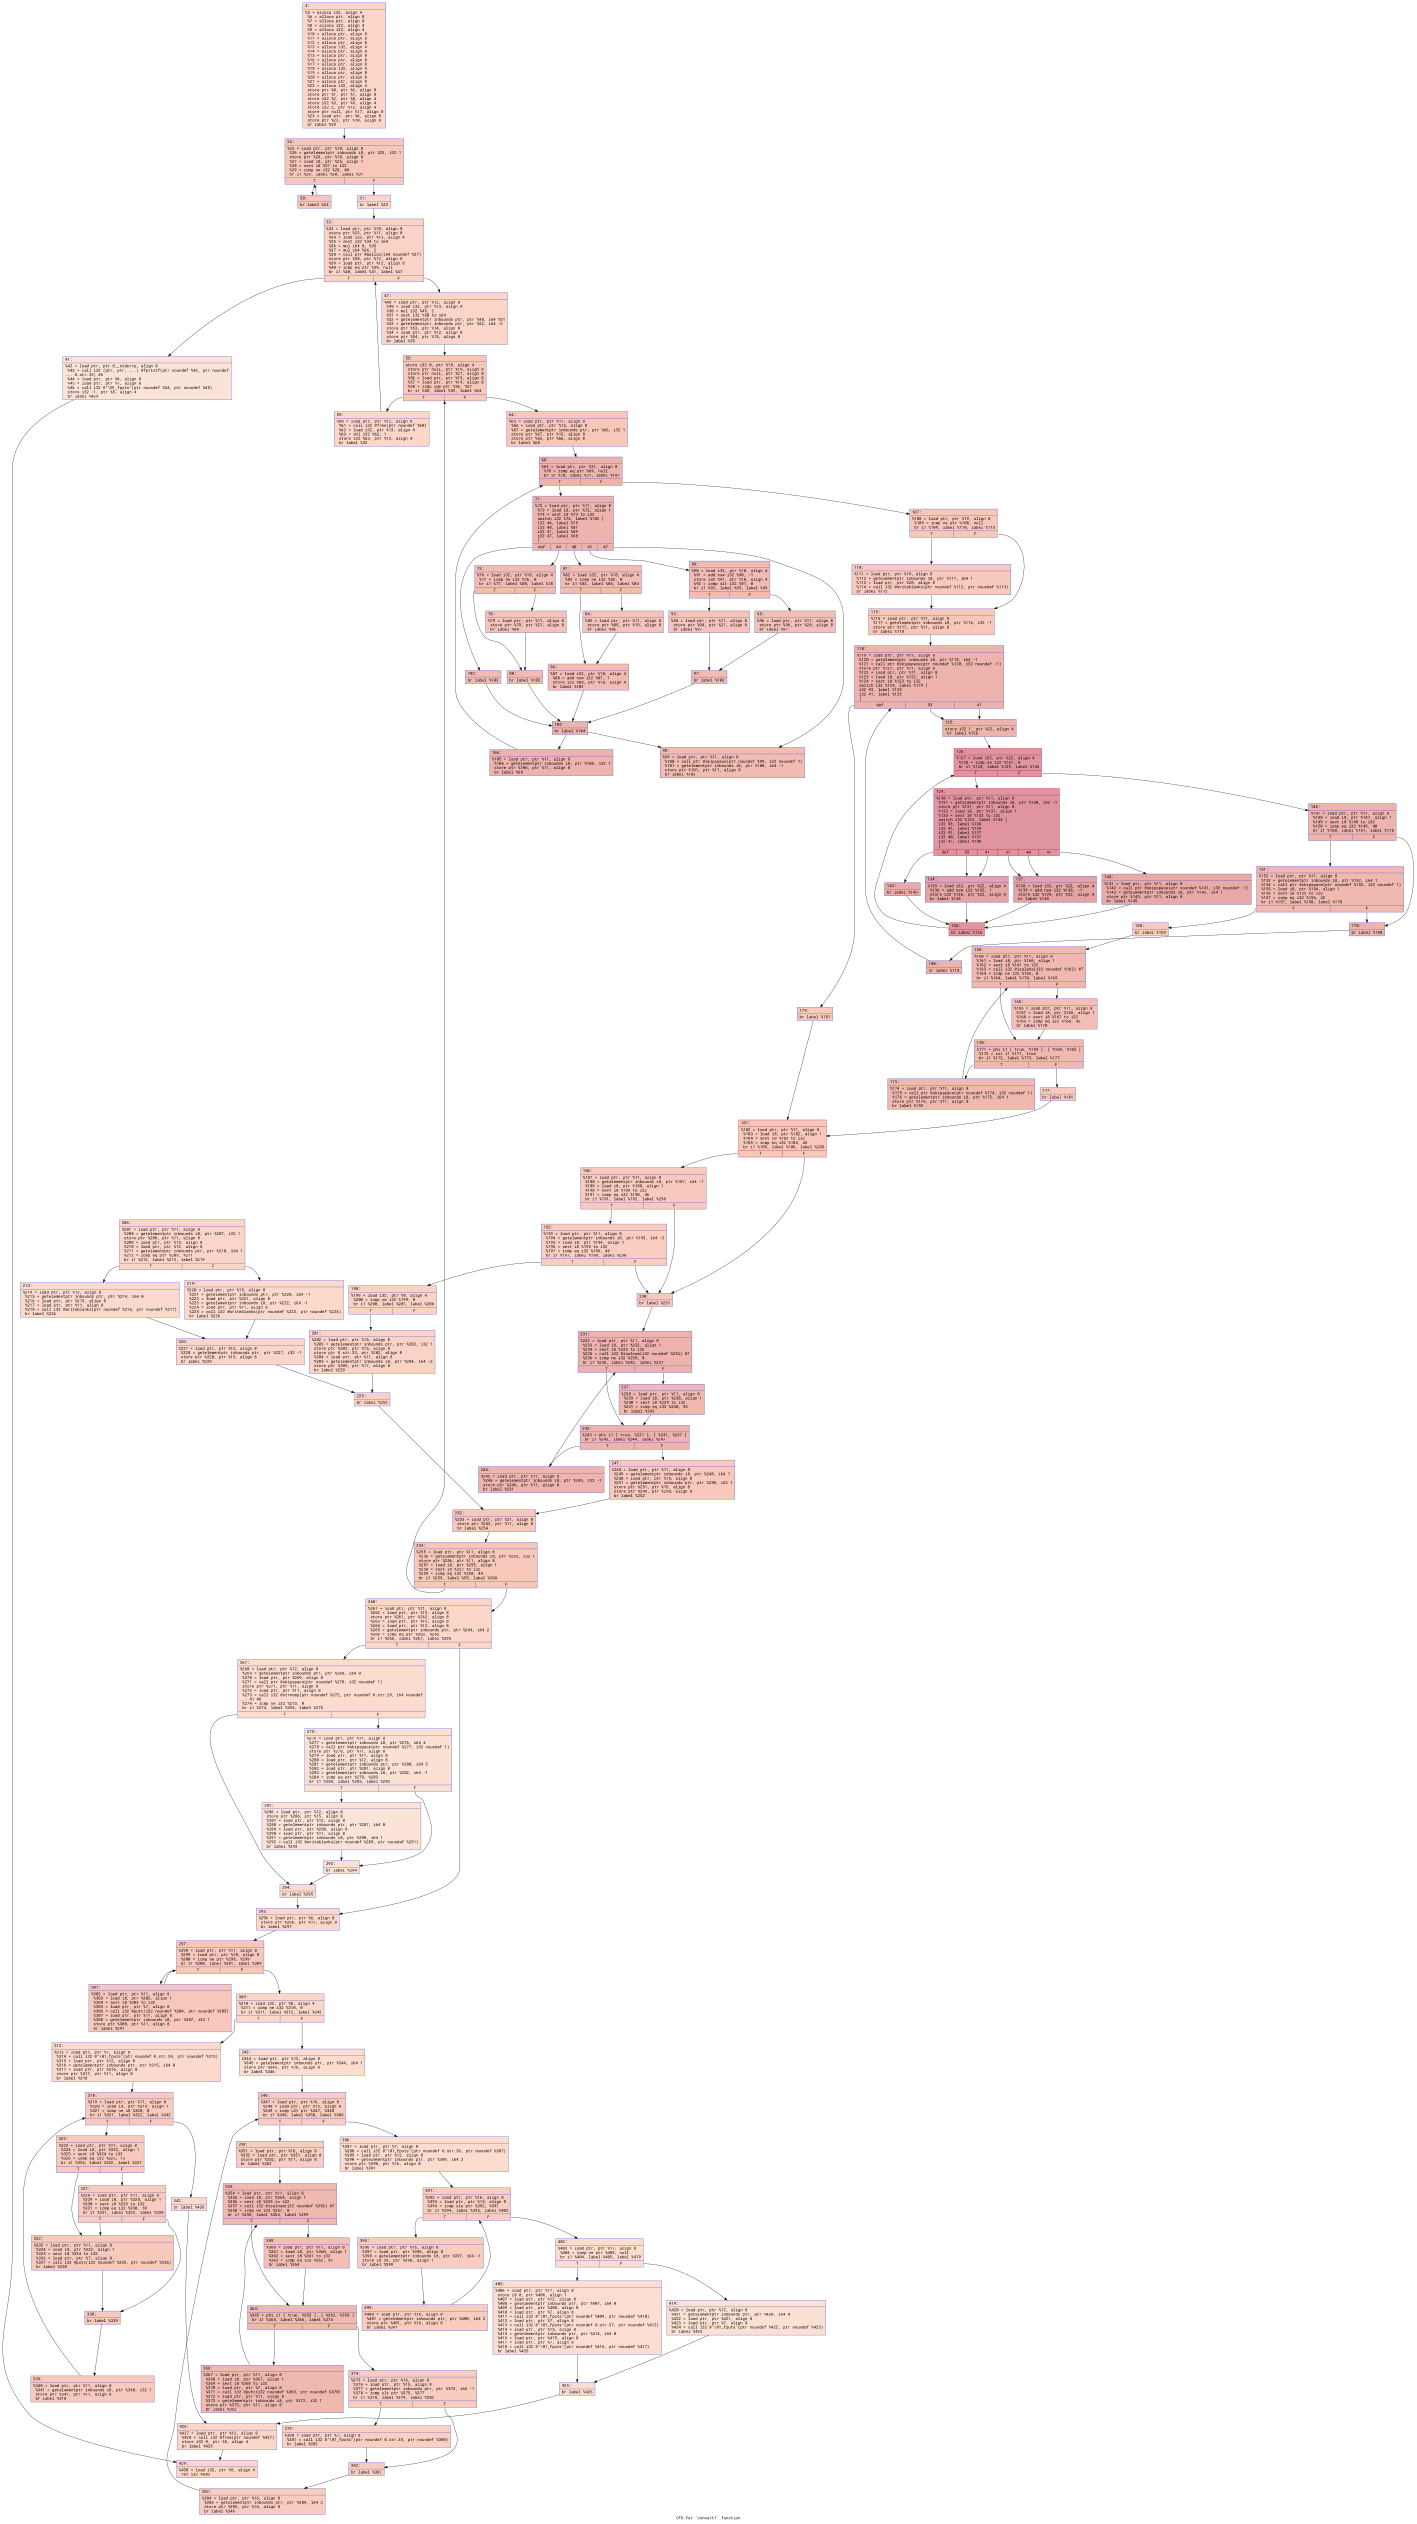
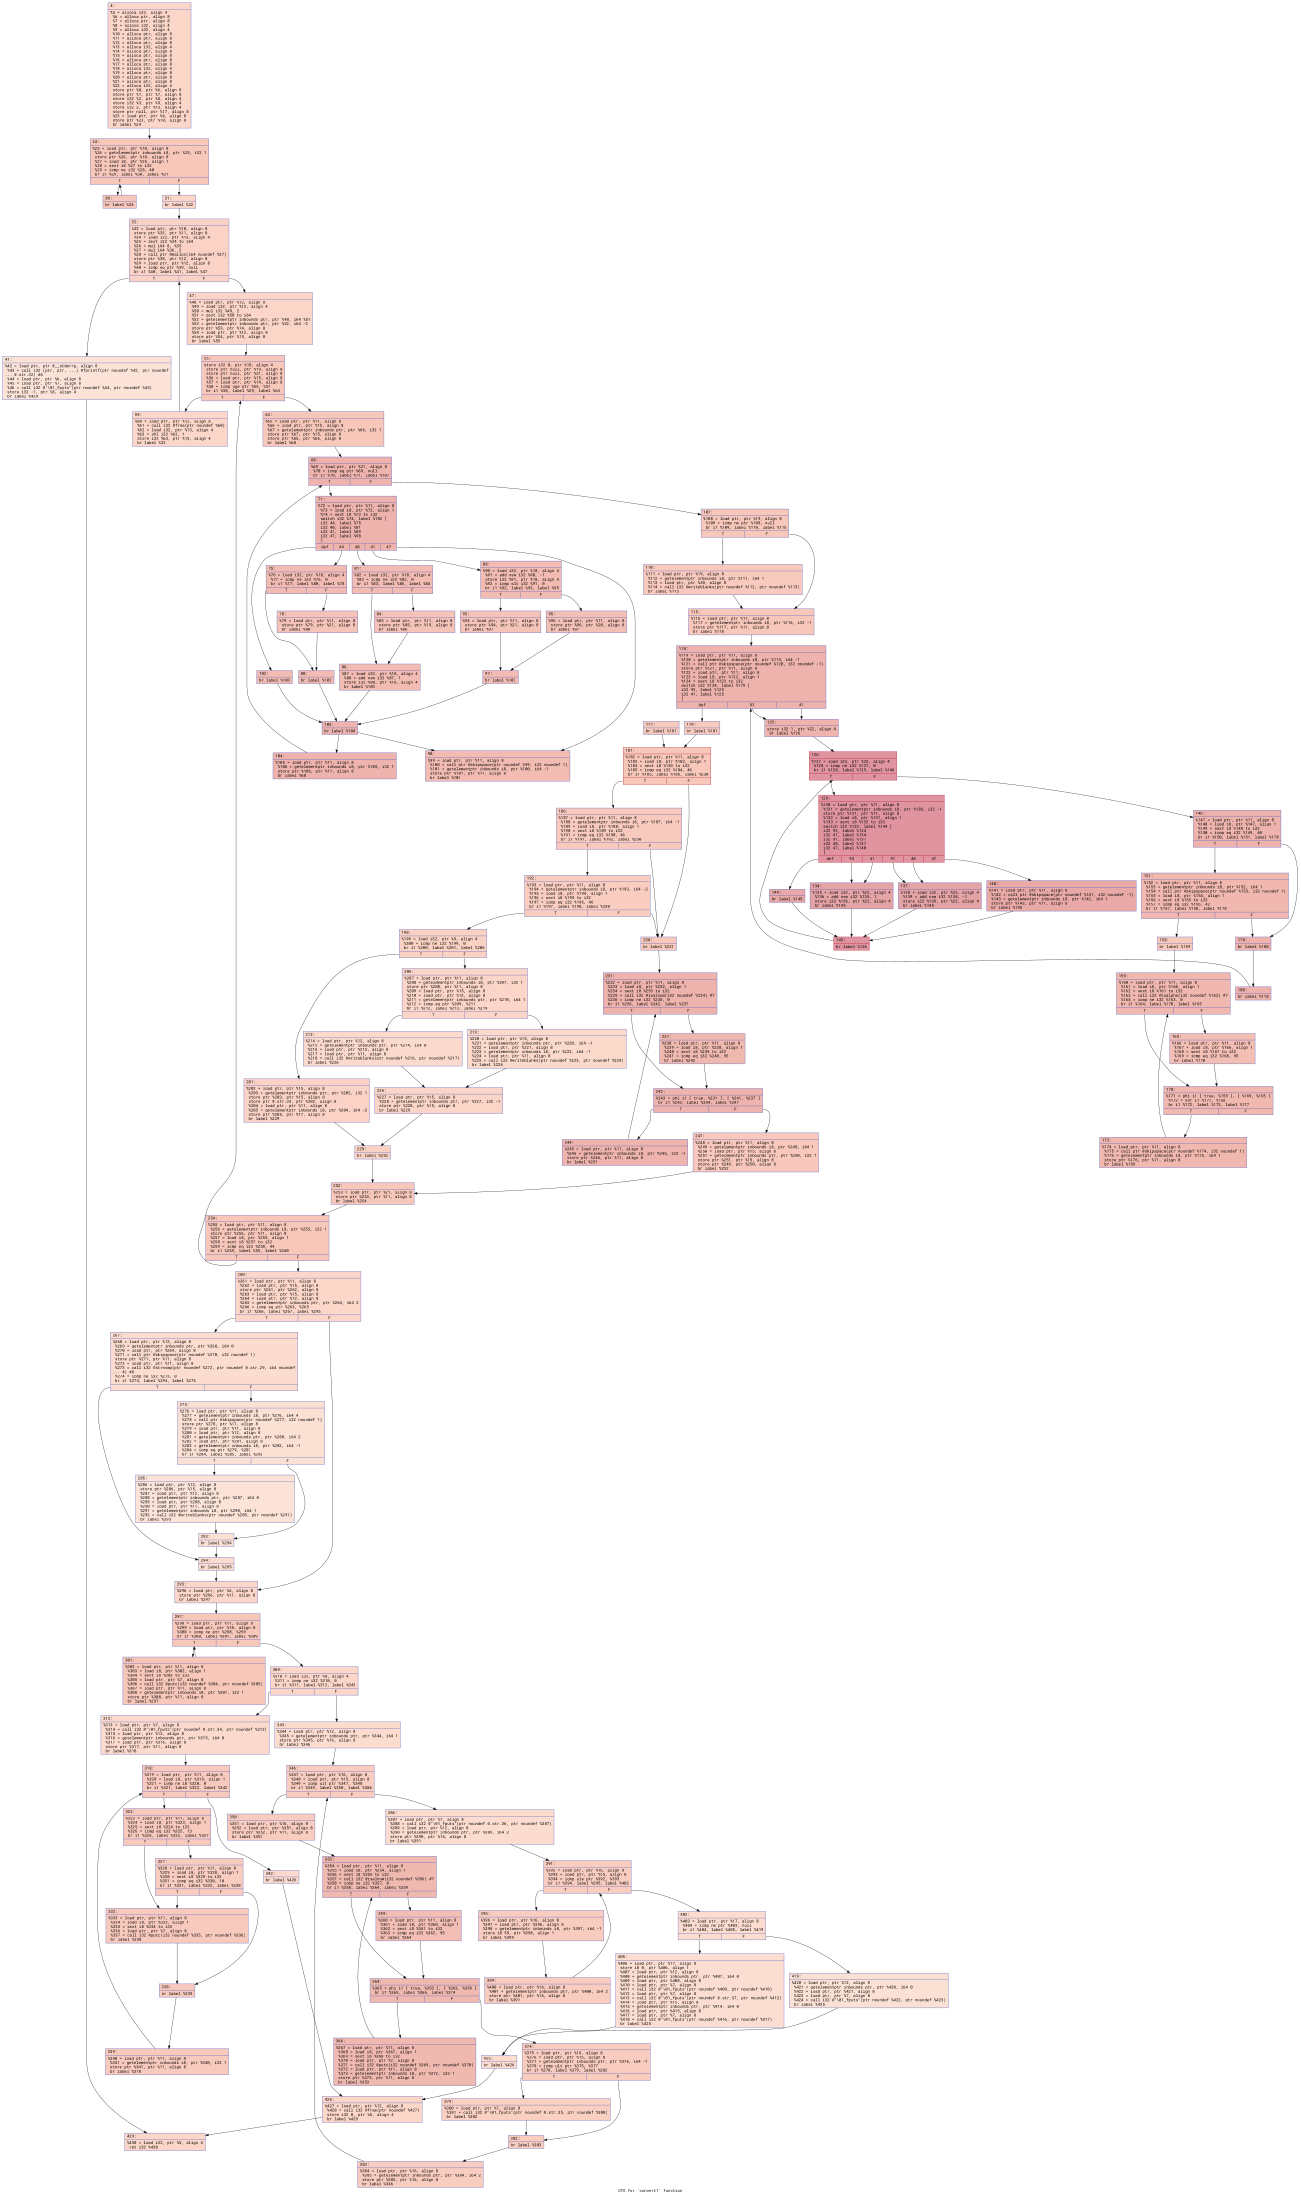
none -> (465, 962)
(1056, 1076) -> none
